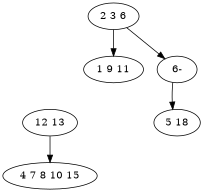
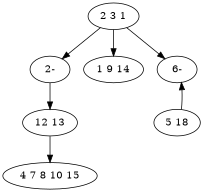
(114, 16) -> (114, 16)
none -> (50, 69)
(114, 69) -> (114, 69)
(172, 92) -> (182, 100)
